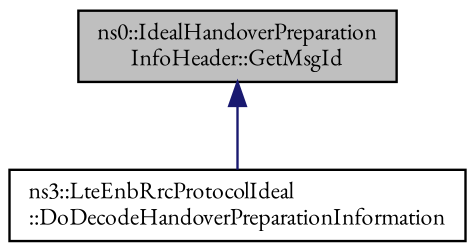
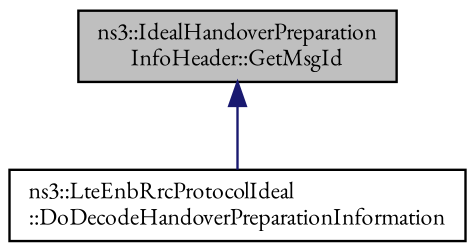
(238, 46) -> (238, 46)
